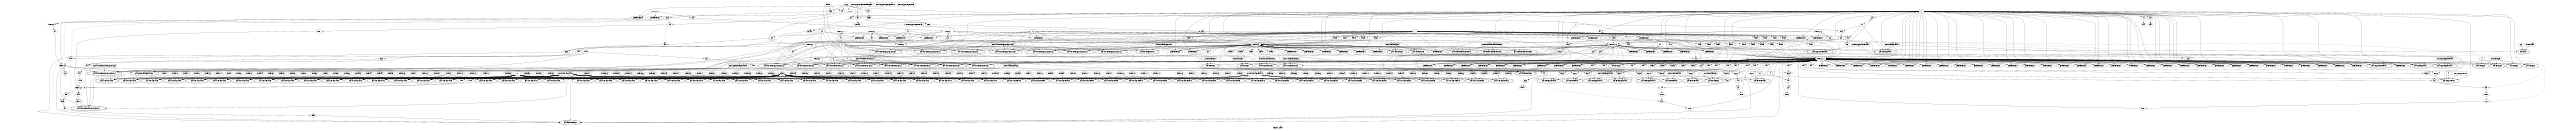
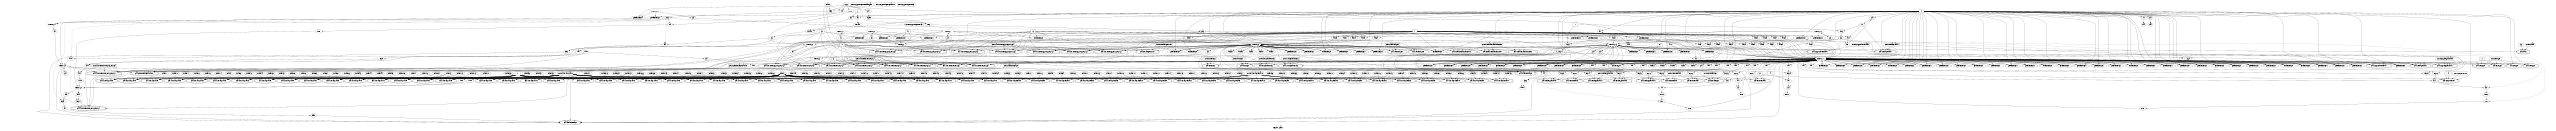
none -> (1168, 73)
